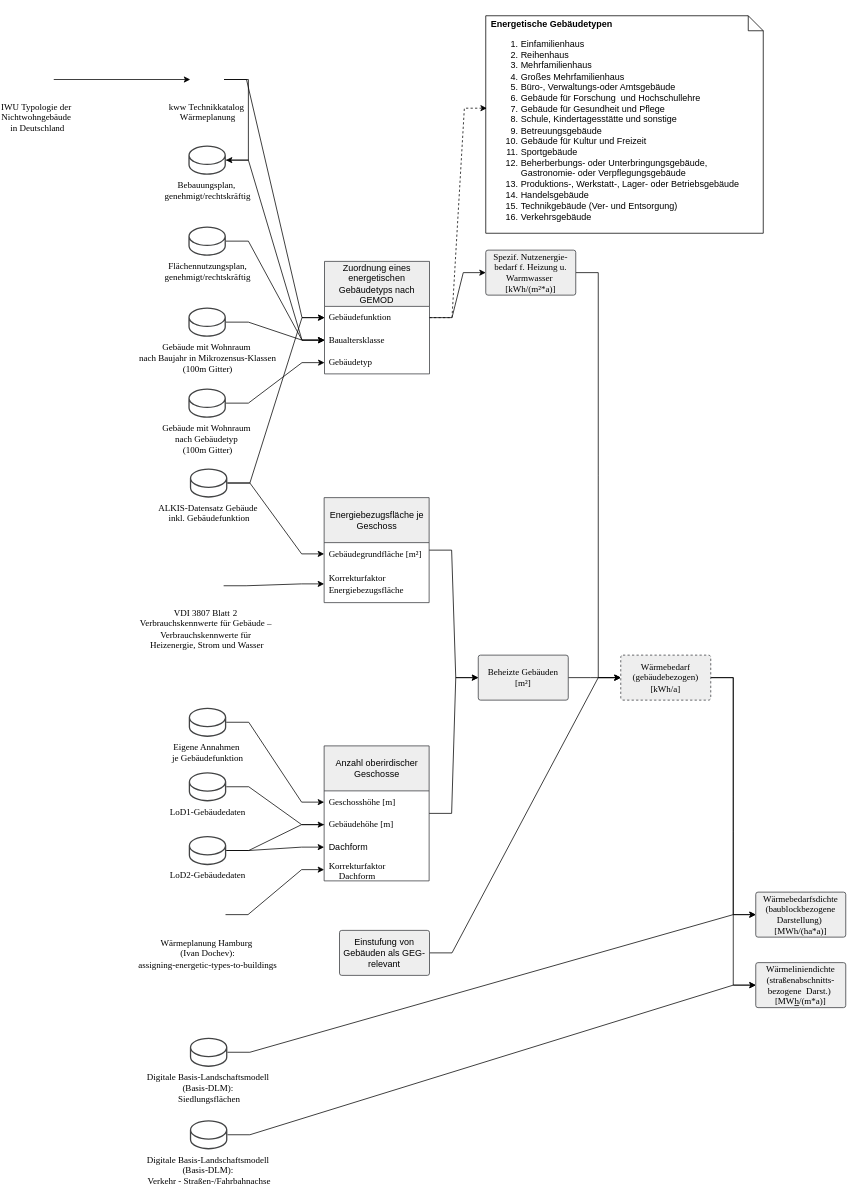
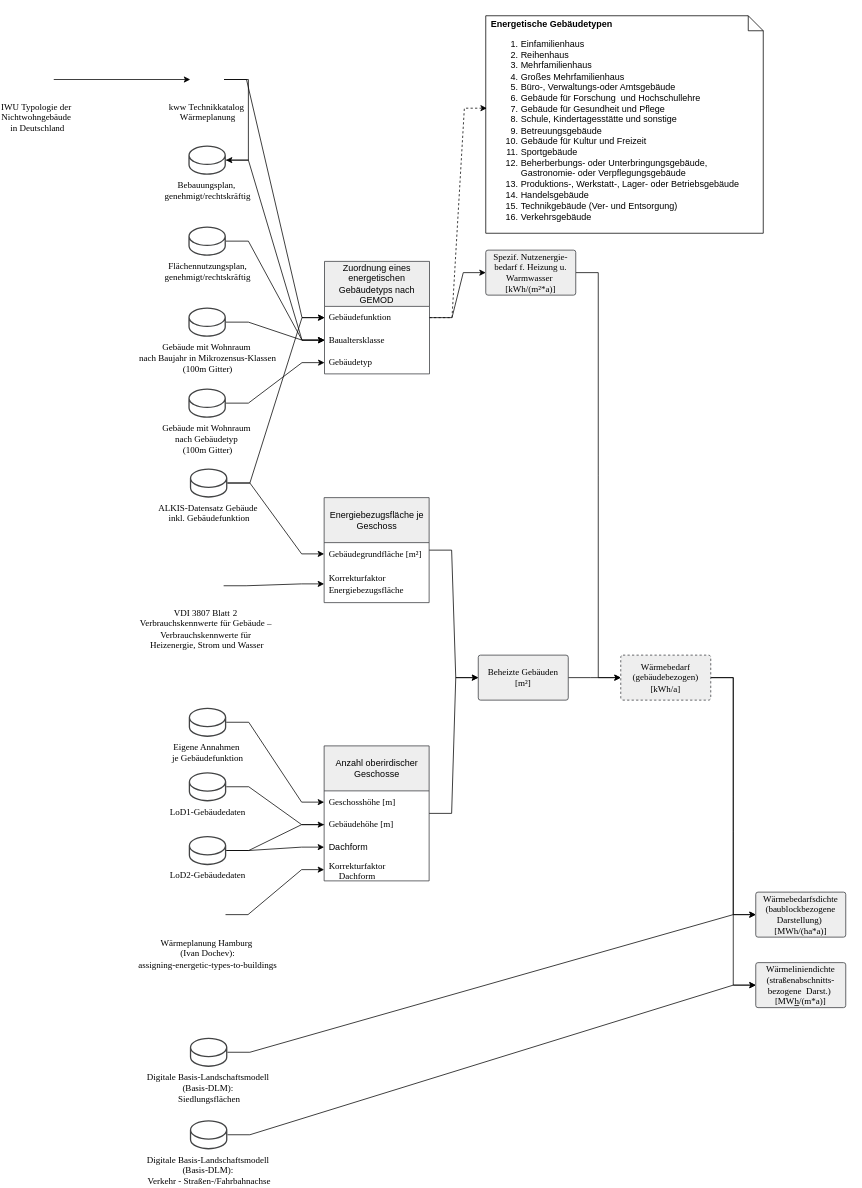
(520, 825) -> none
(384, 953) -> none
